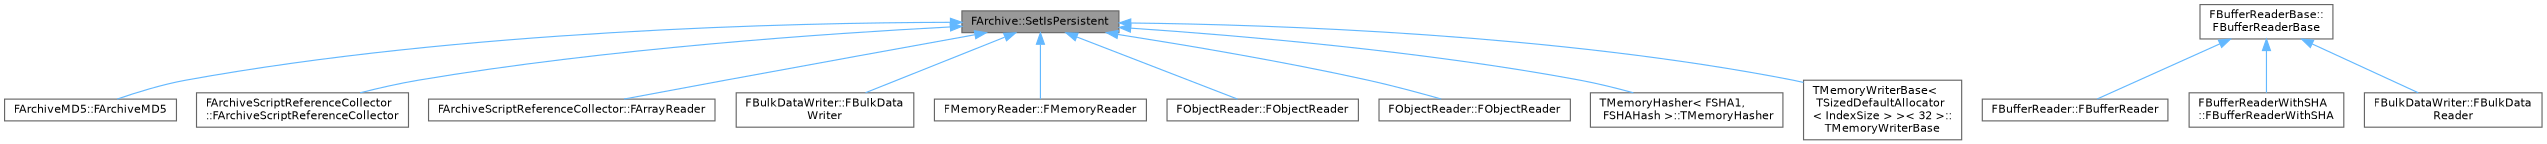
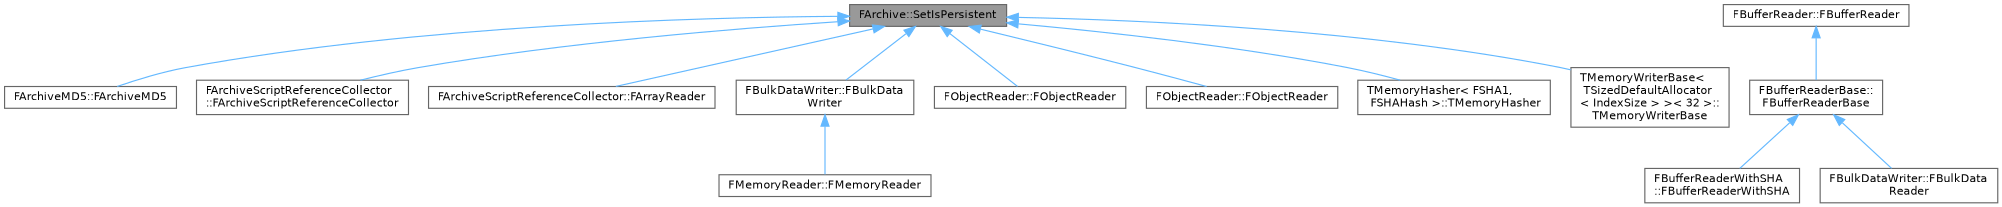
(2159, 71) -> (1816, 59)
(1040, 72) -> (825, 150)
